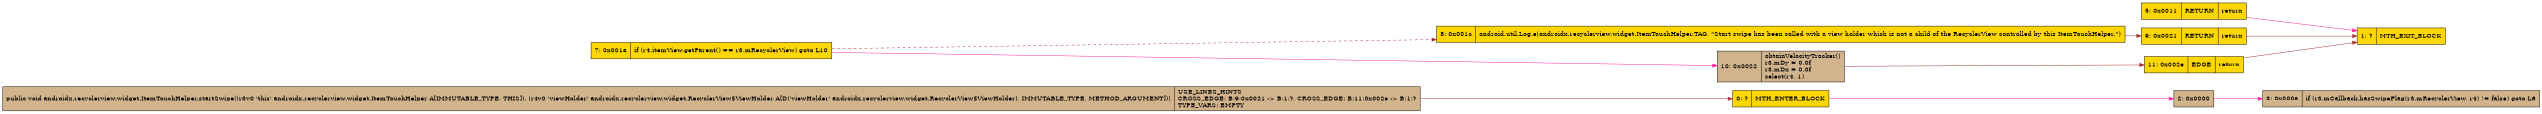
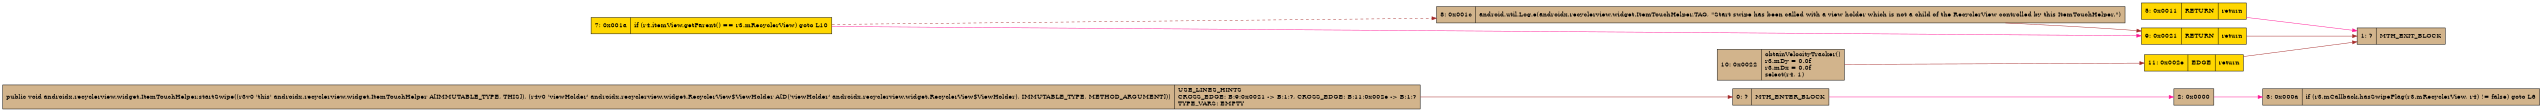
(1781, 34) -> (1781, 15)
(2401, 36) -> (2401, 36)
(1272, 59) -> (1484, 31)
(1781, 99) -> (1781, 97)
